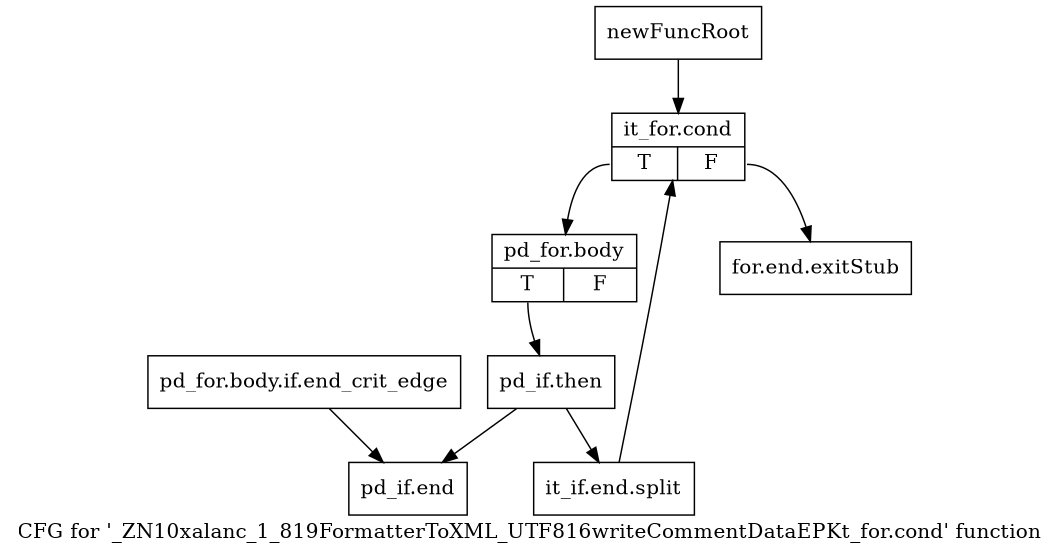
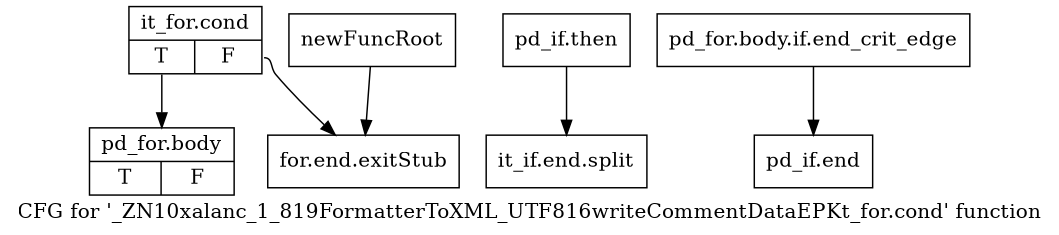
(678, 79) -> (368, 93)
(530, 322) -> none
(646, 329) -> none
(486, 431) -> none
